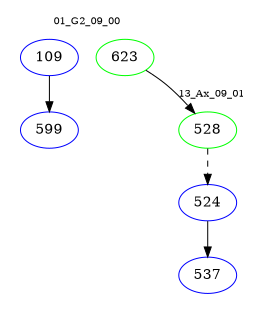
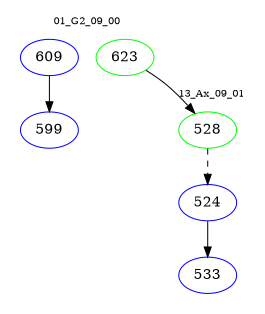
(49, 57) -> (49, 57)
(208, 275) -> (208, 275)
